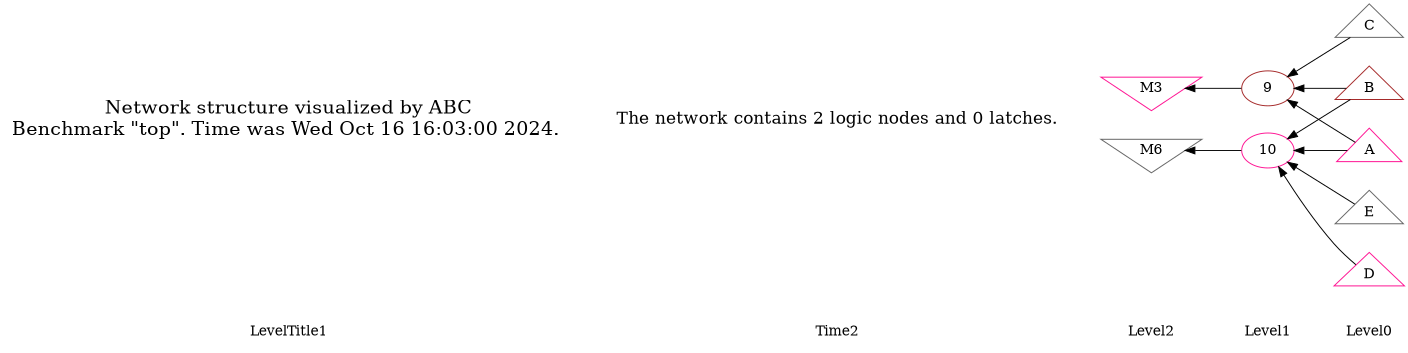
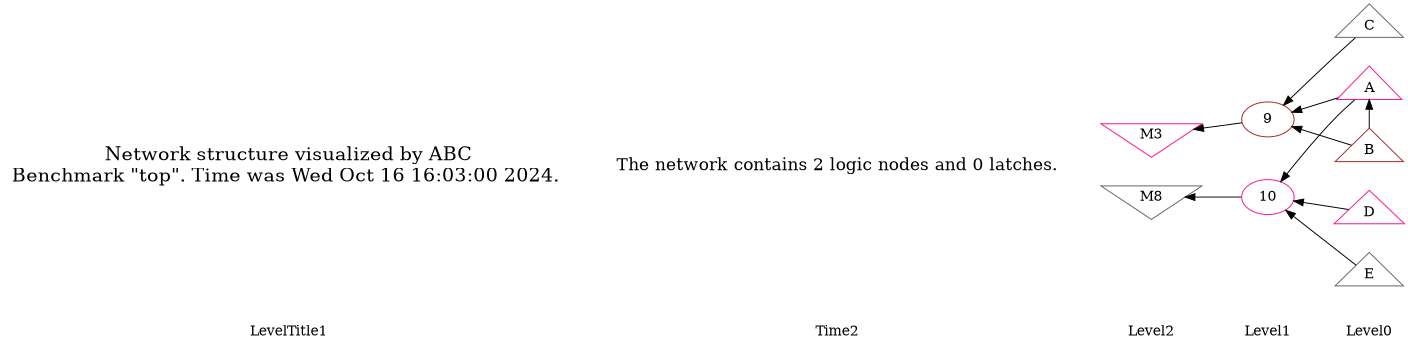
(1325, 116) -> (1369, 119)
(1151, 150) -> (1151, 197)
